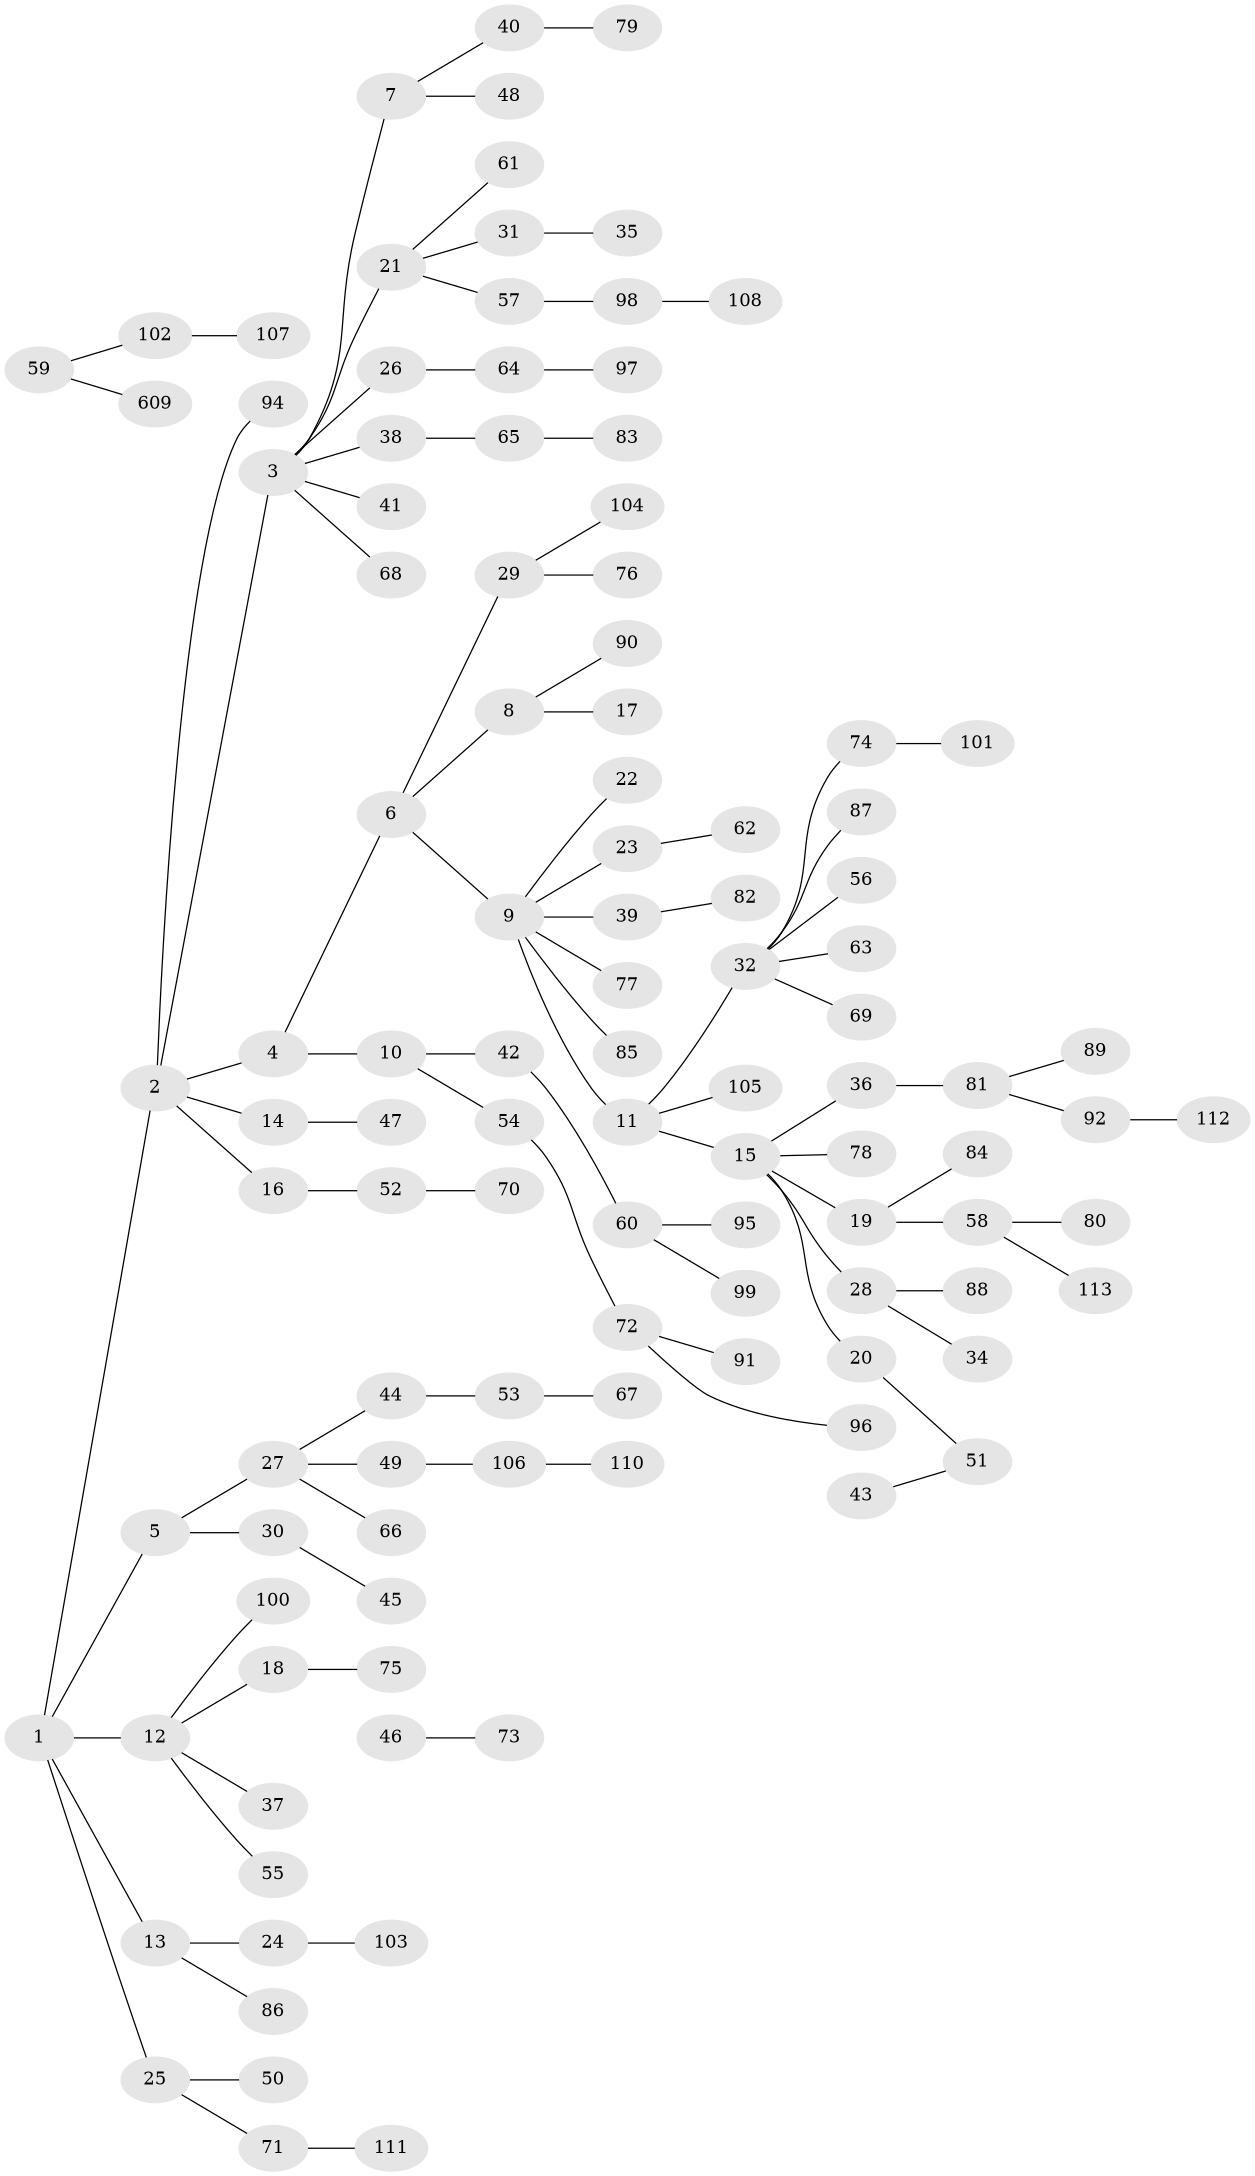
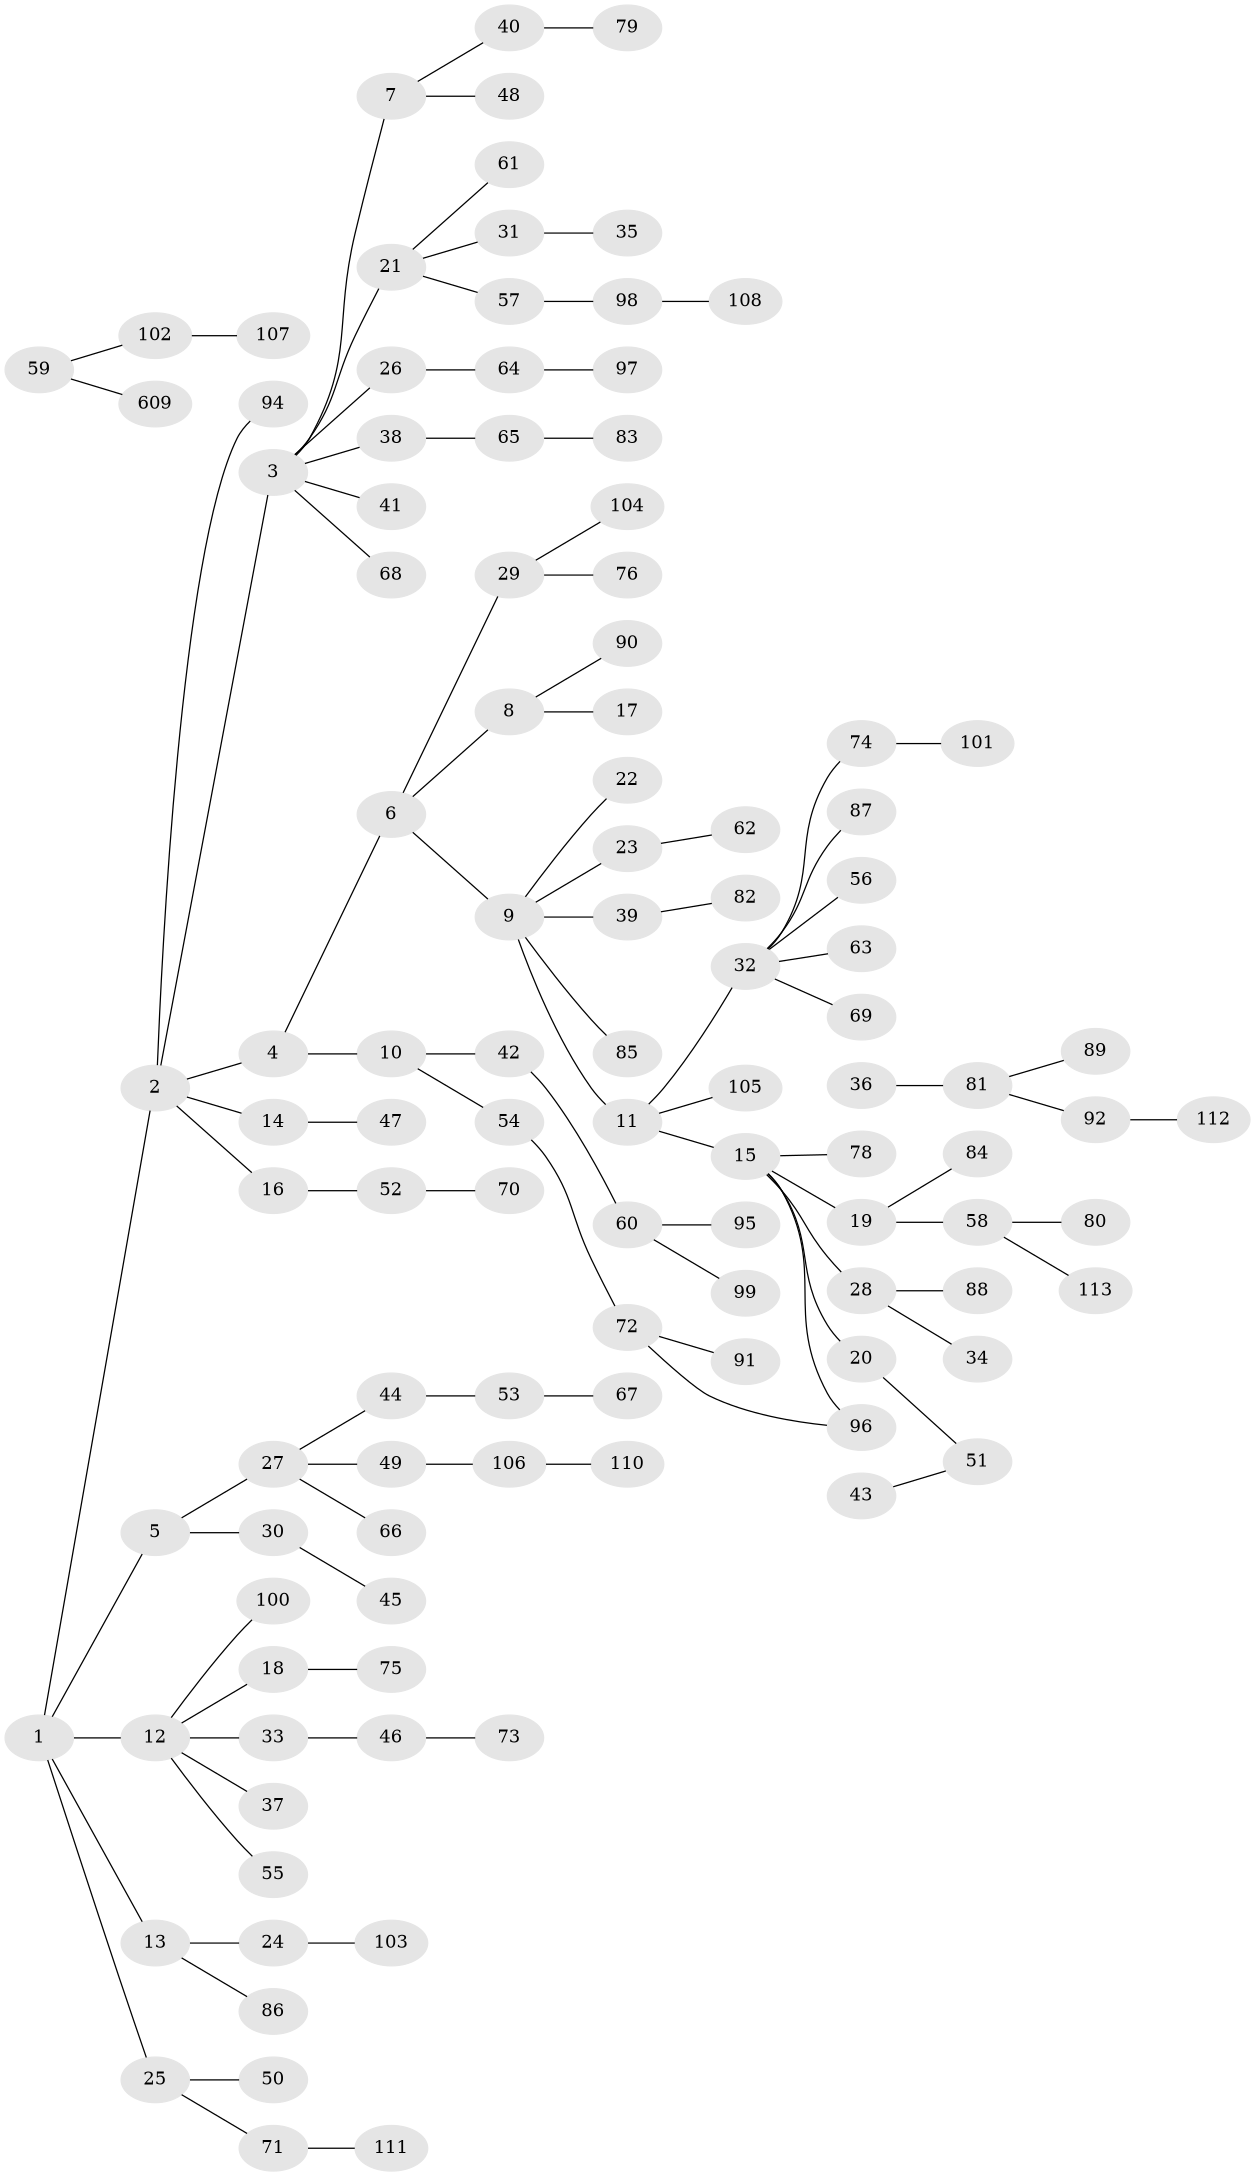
(627, 985) -> none
(804, 1121) -> (805, 1298)
none -> (273, 1738)
